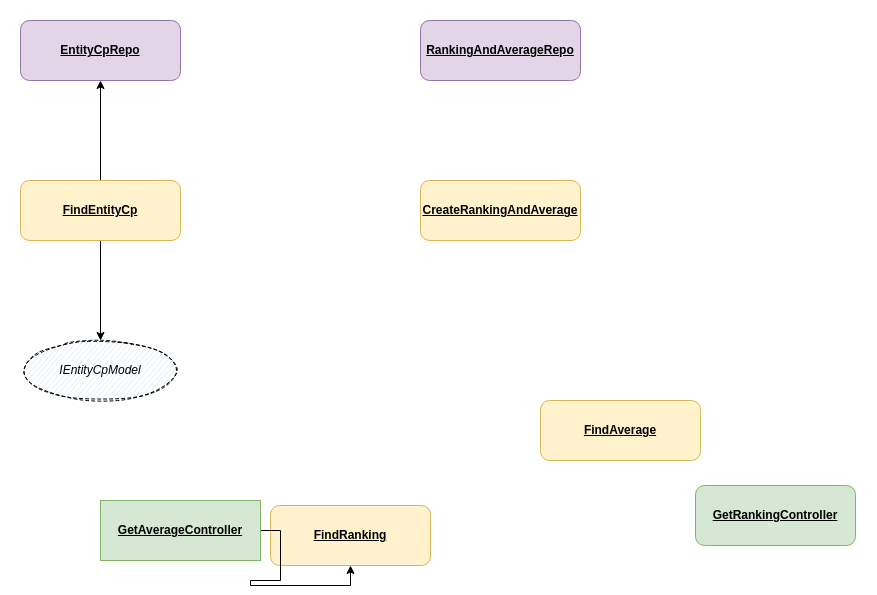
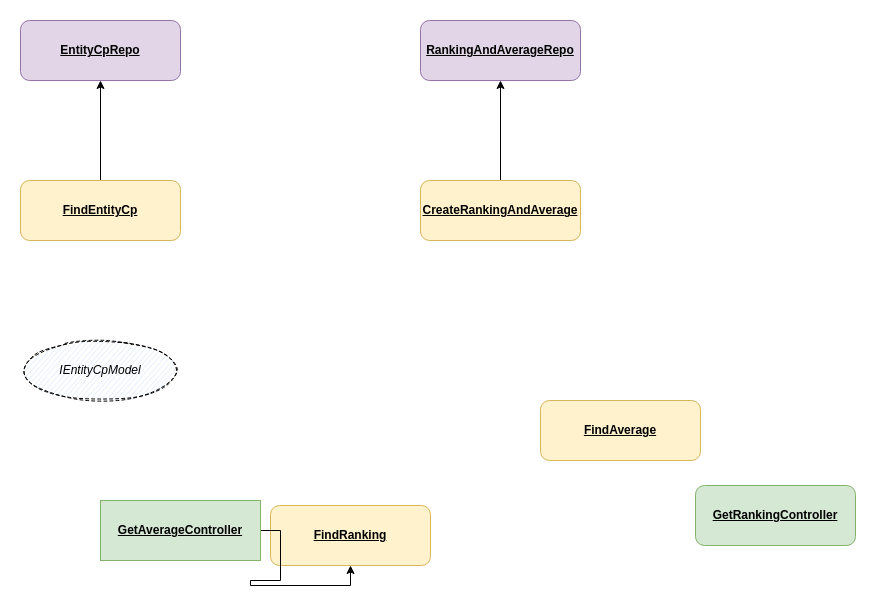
none -> (501, 134)
(101, 287) -> none
